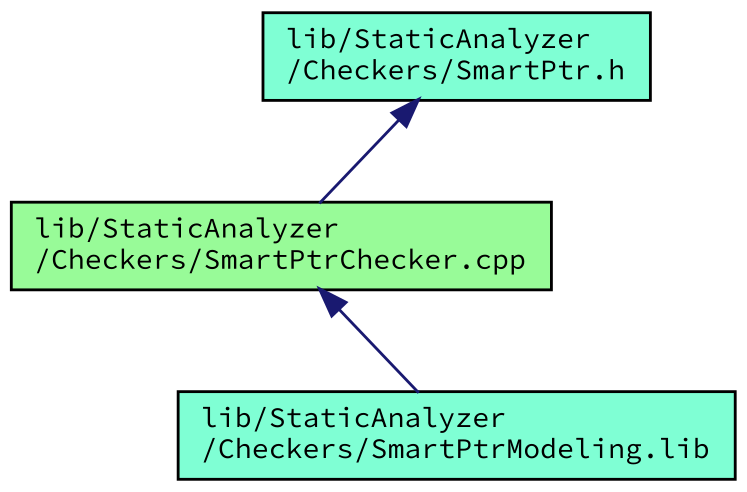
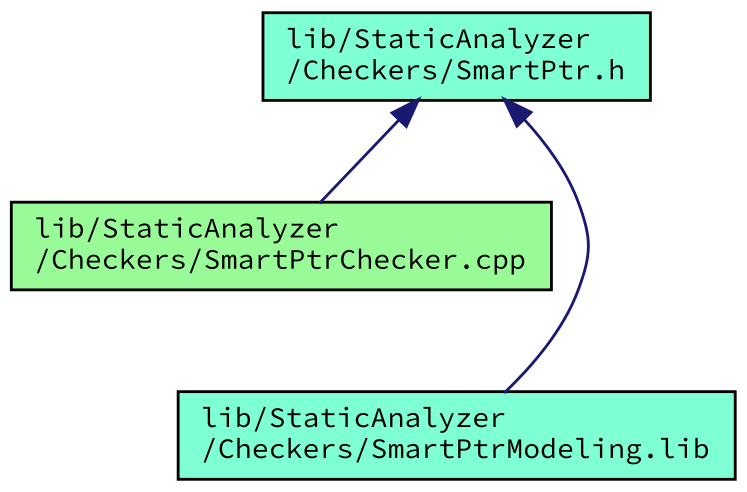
(379, 351) -> (587, 260)
